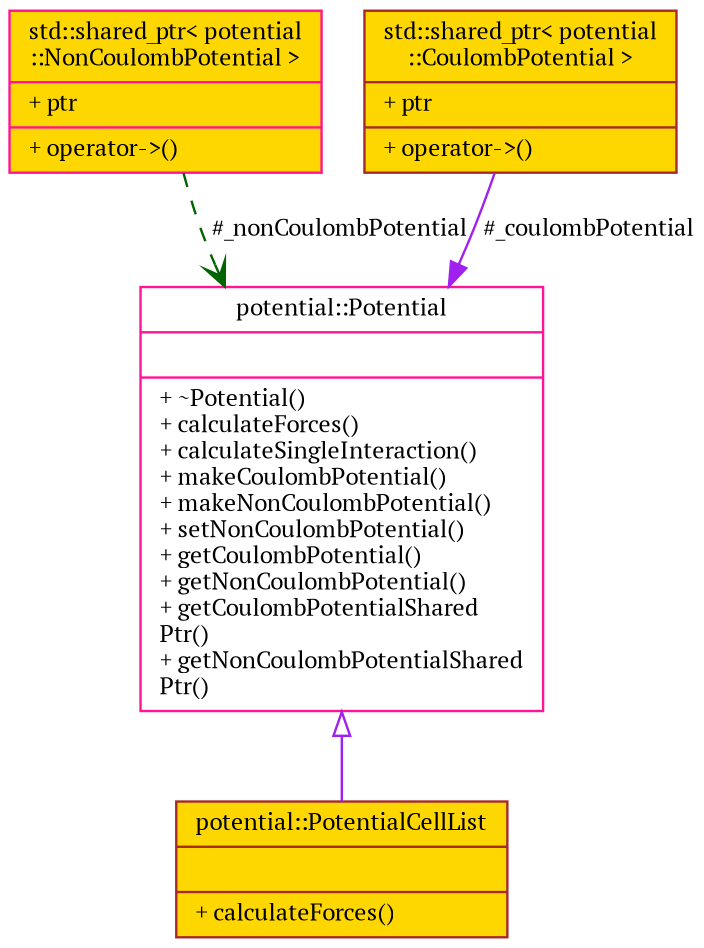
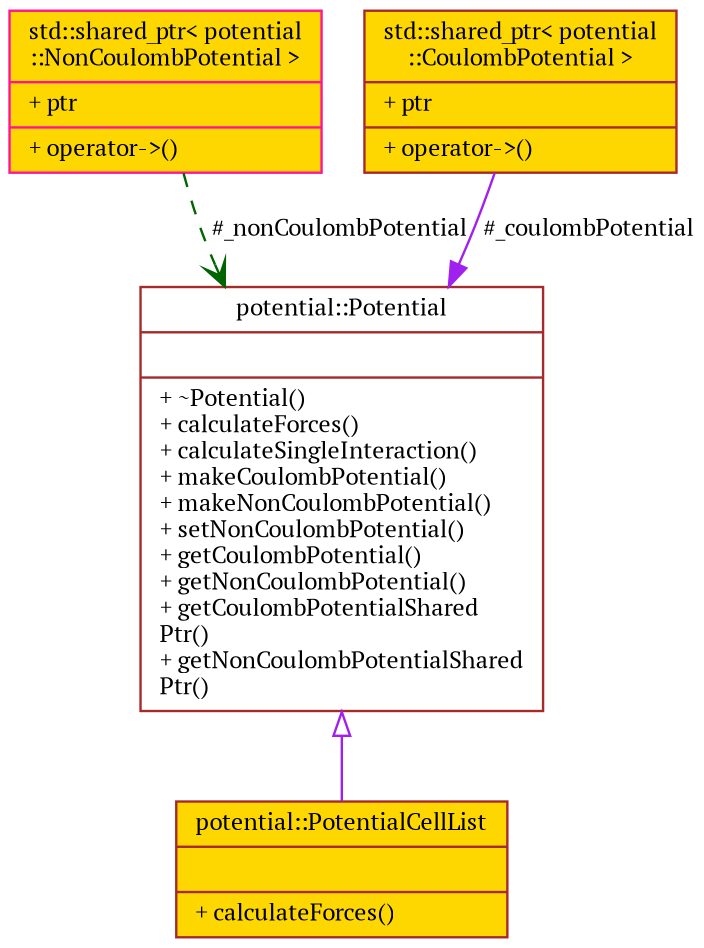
(342, 499) -> (342, 499)
